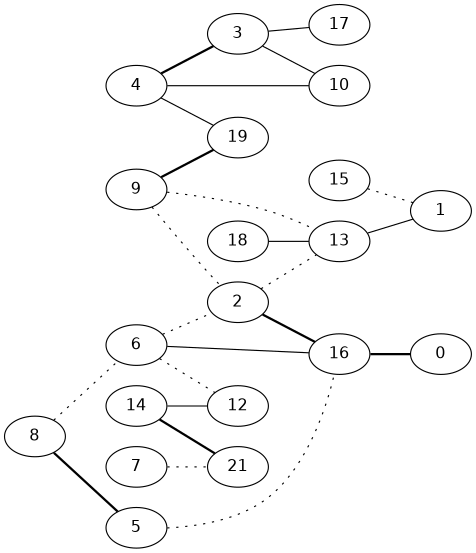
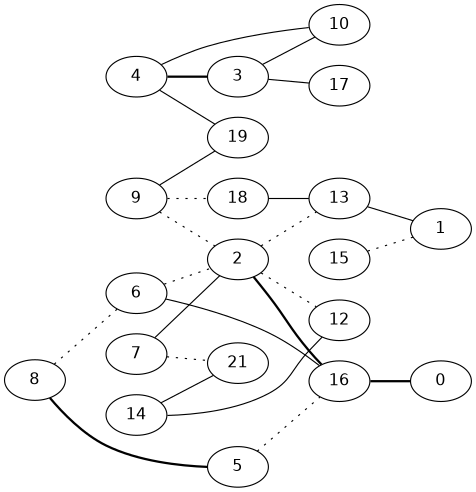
(187, 163) -> (187, 168)
(243, 204) -> (187, 198)
none -> (182, 311)
(187, 376) -> (289, 290)
(187, 436) -> (187, 389)
